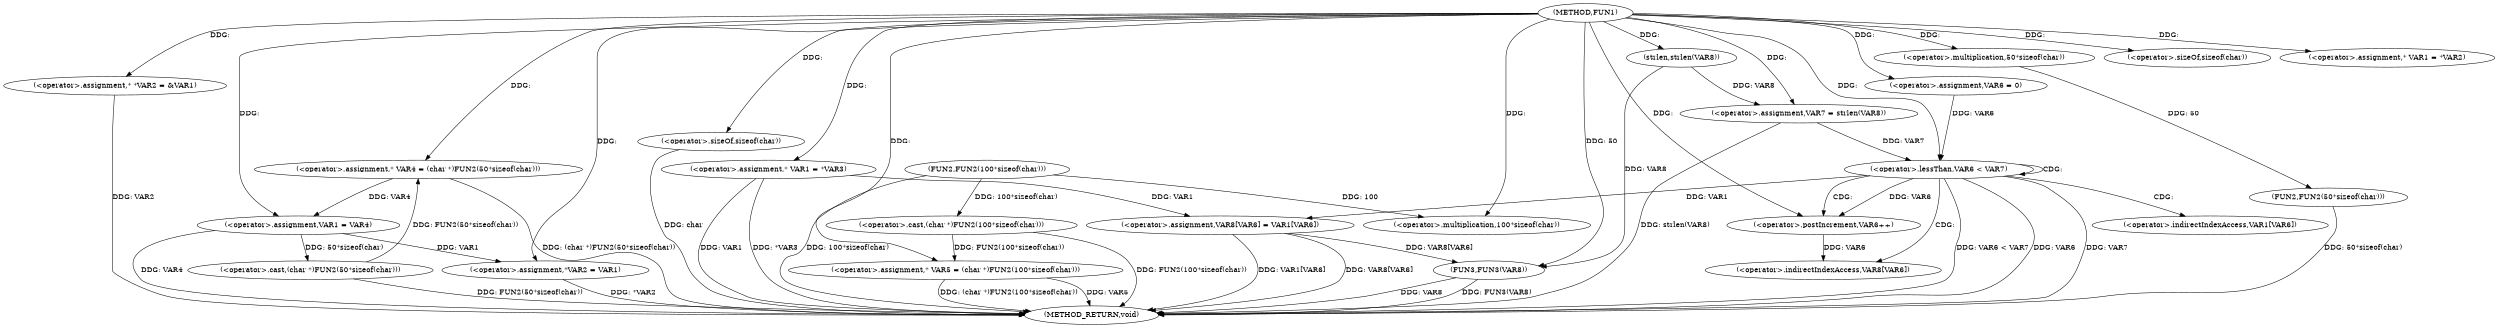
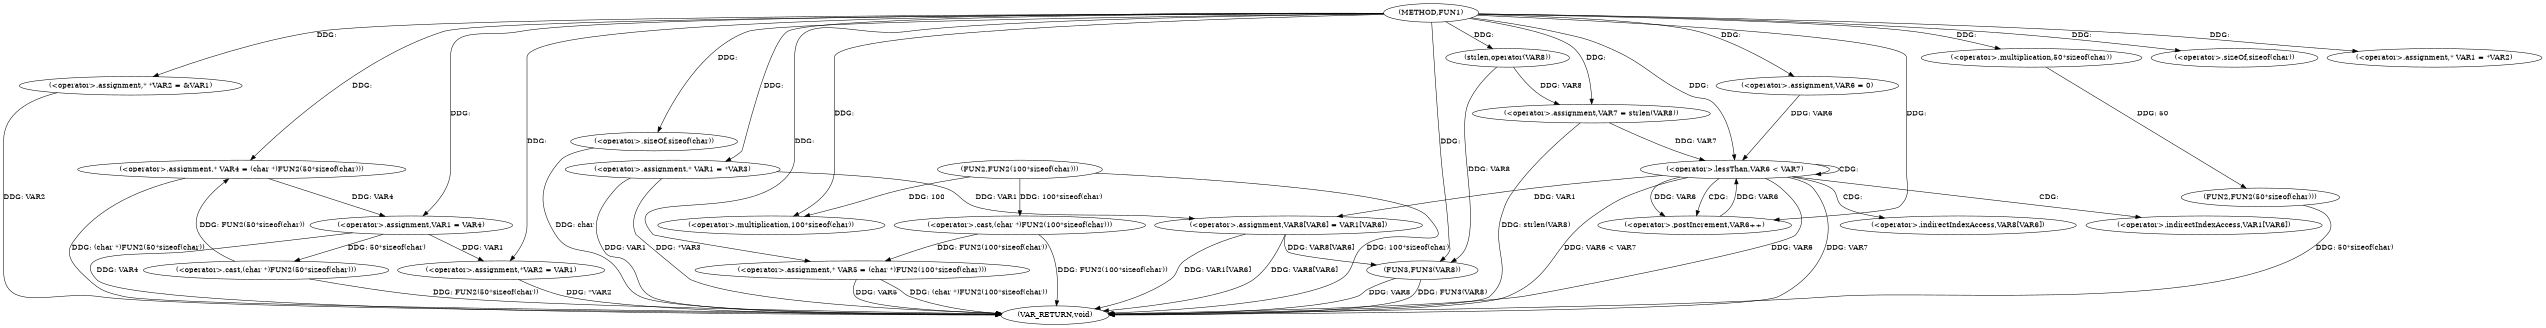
(1682, 58) -> (1508, 58)
(1602, 142) -> (1452, 142)
(1823, 245) -> (1733, 203)
(1092, 315) -> (1055, 315)
